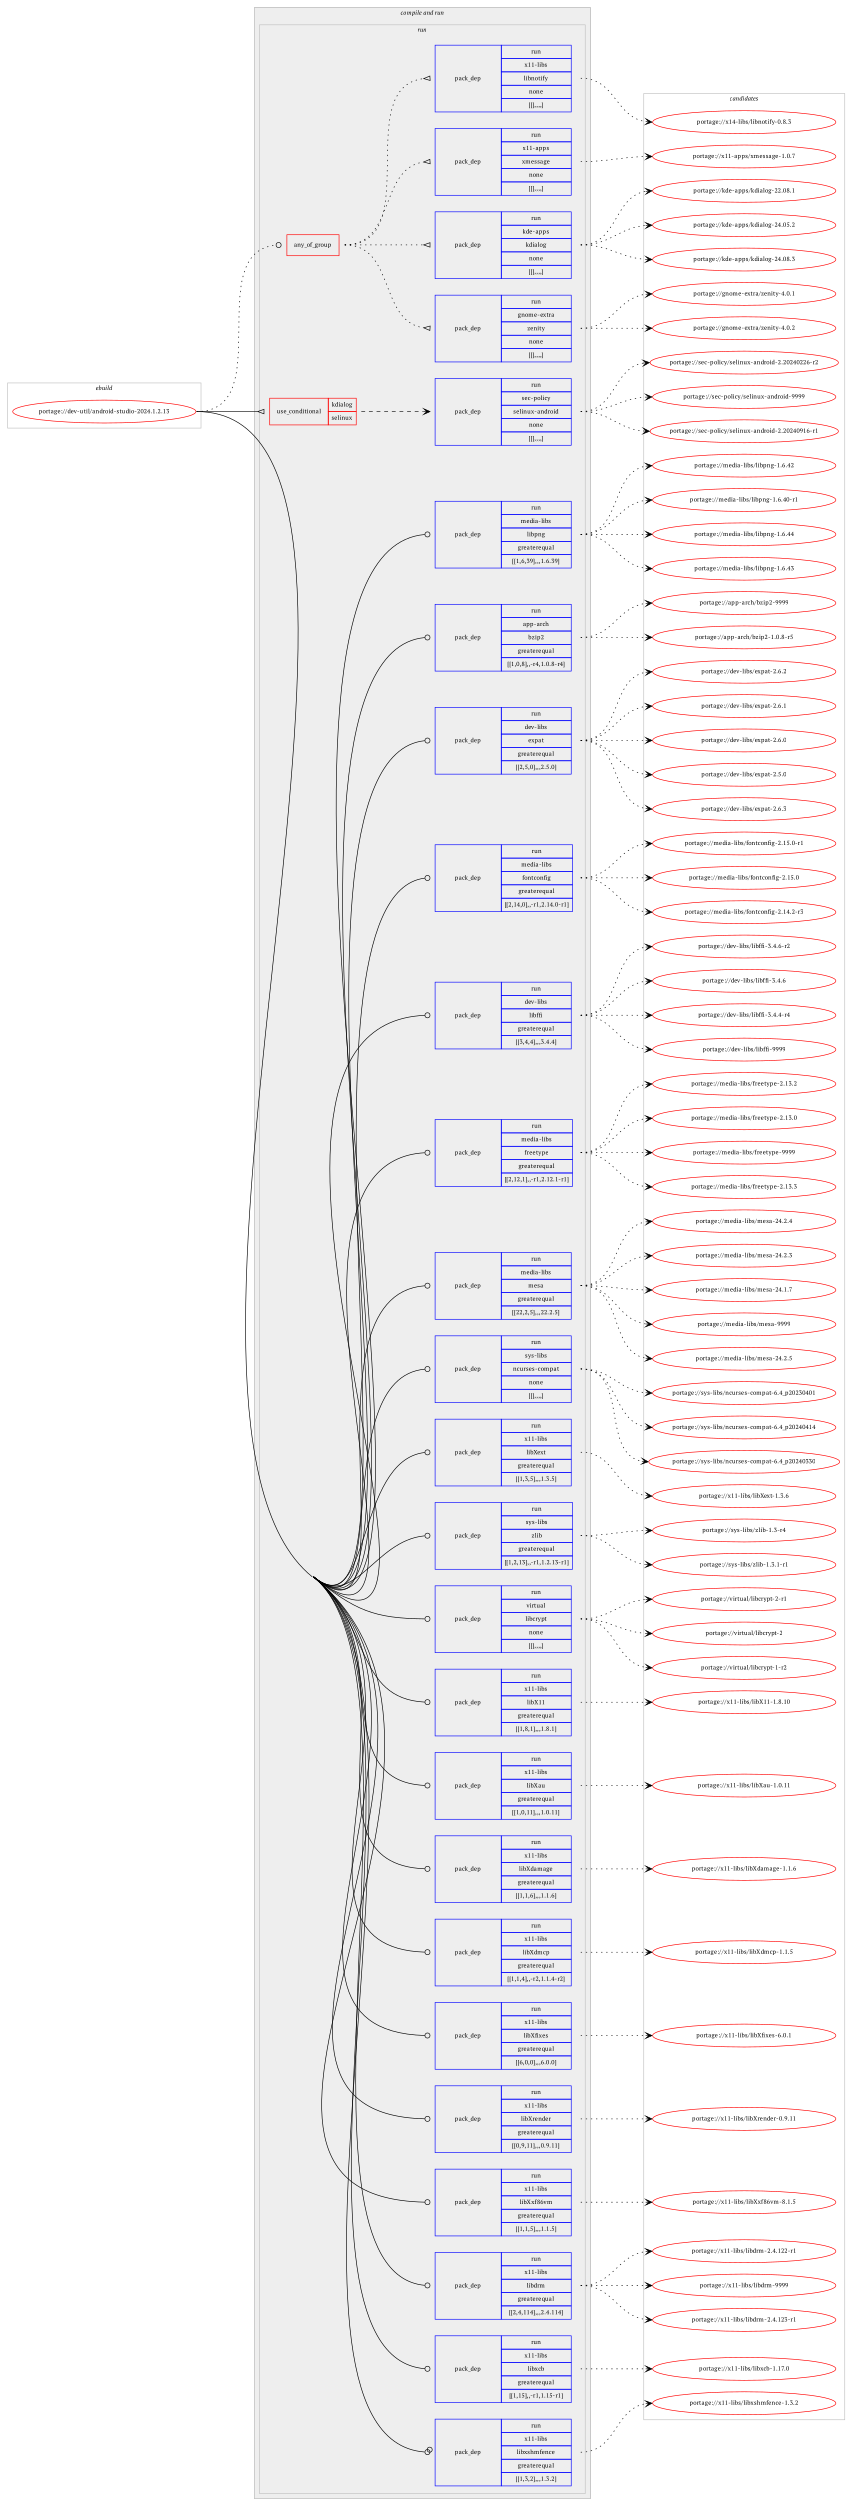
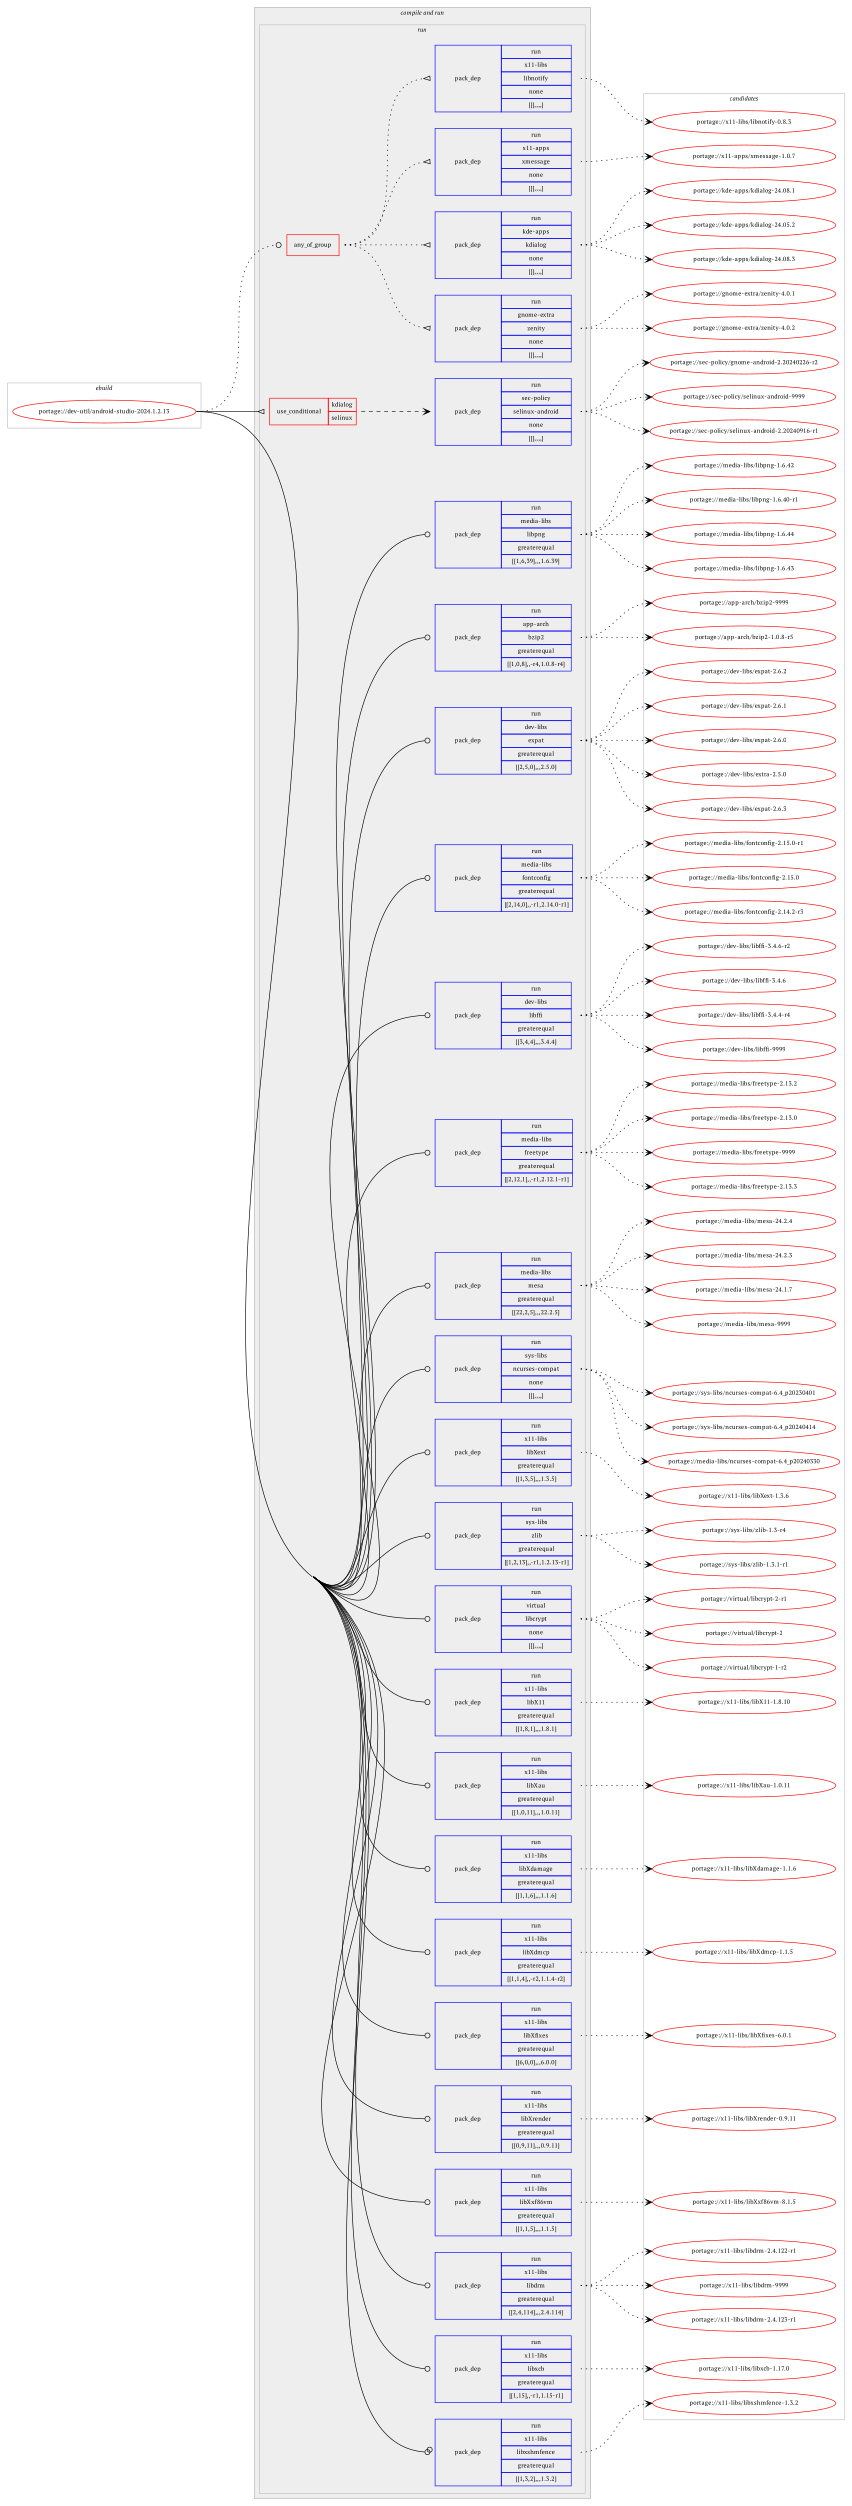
(744, 122) -> (744, 122)
(744, 191) -> (744, 191)
(744, 363) -> (744, 363)
(744, 775) -> (744, 775)
(744, 1359) -> none
(744, 1462) -> (744, 1462)
